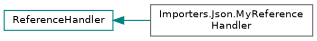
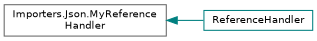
(137, 20) -> (190, 20)
